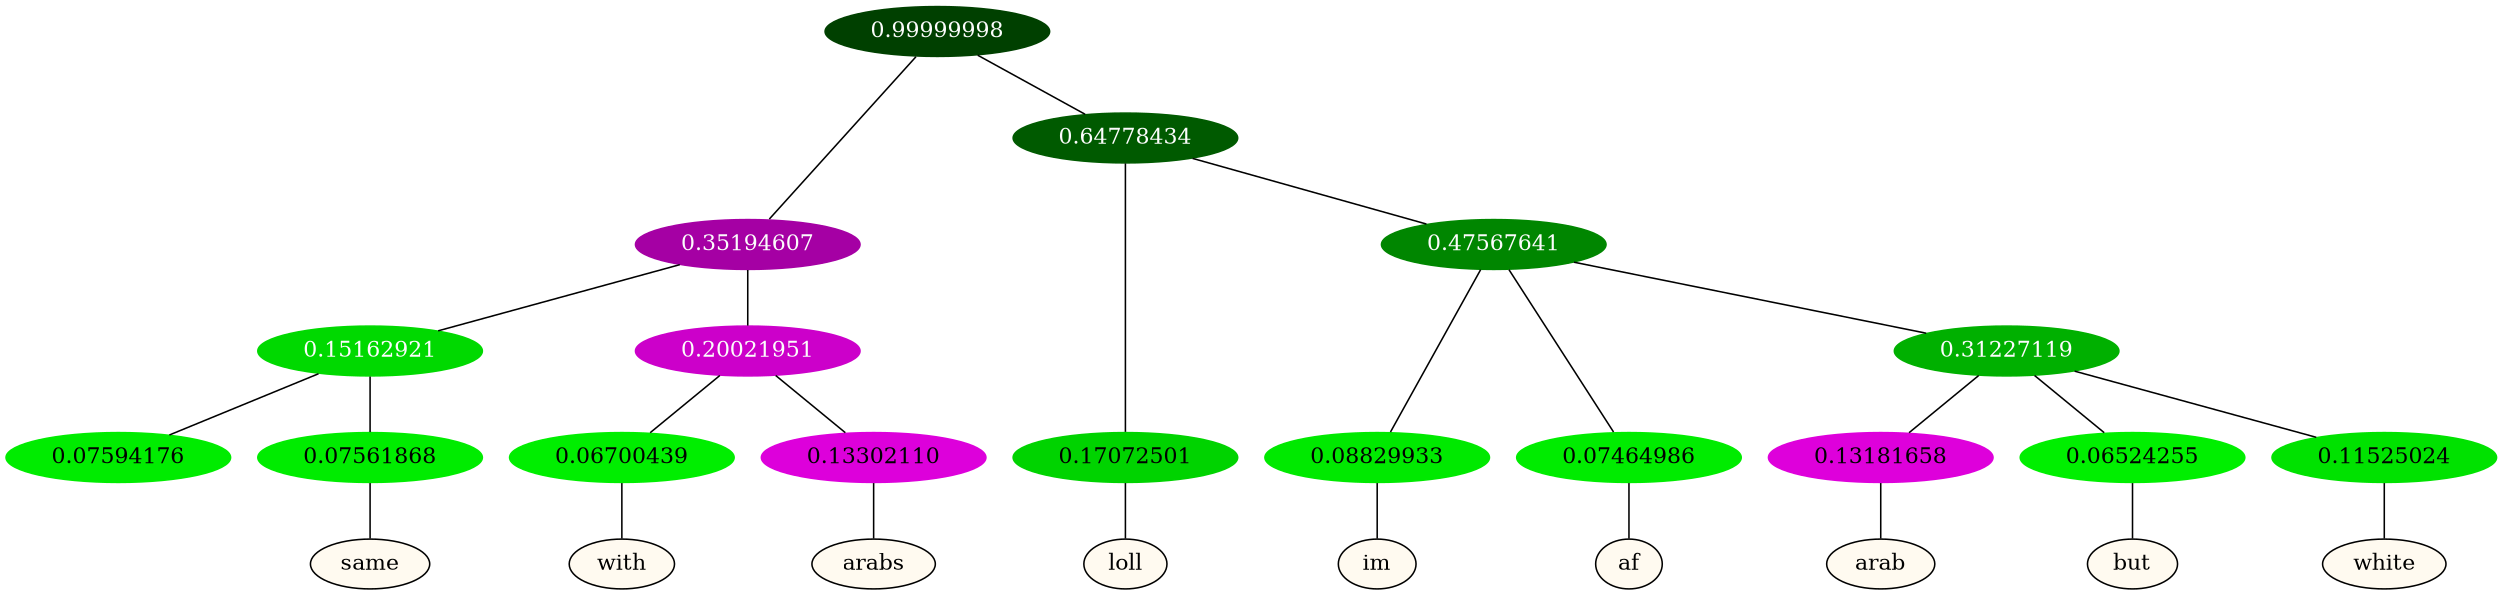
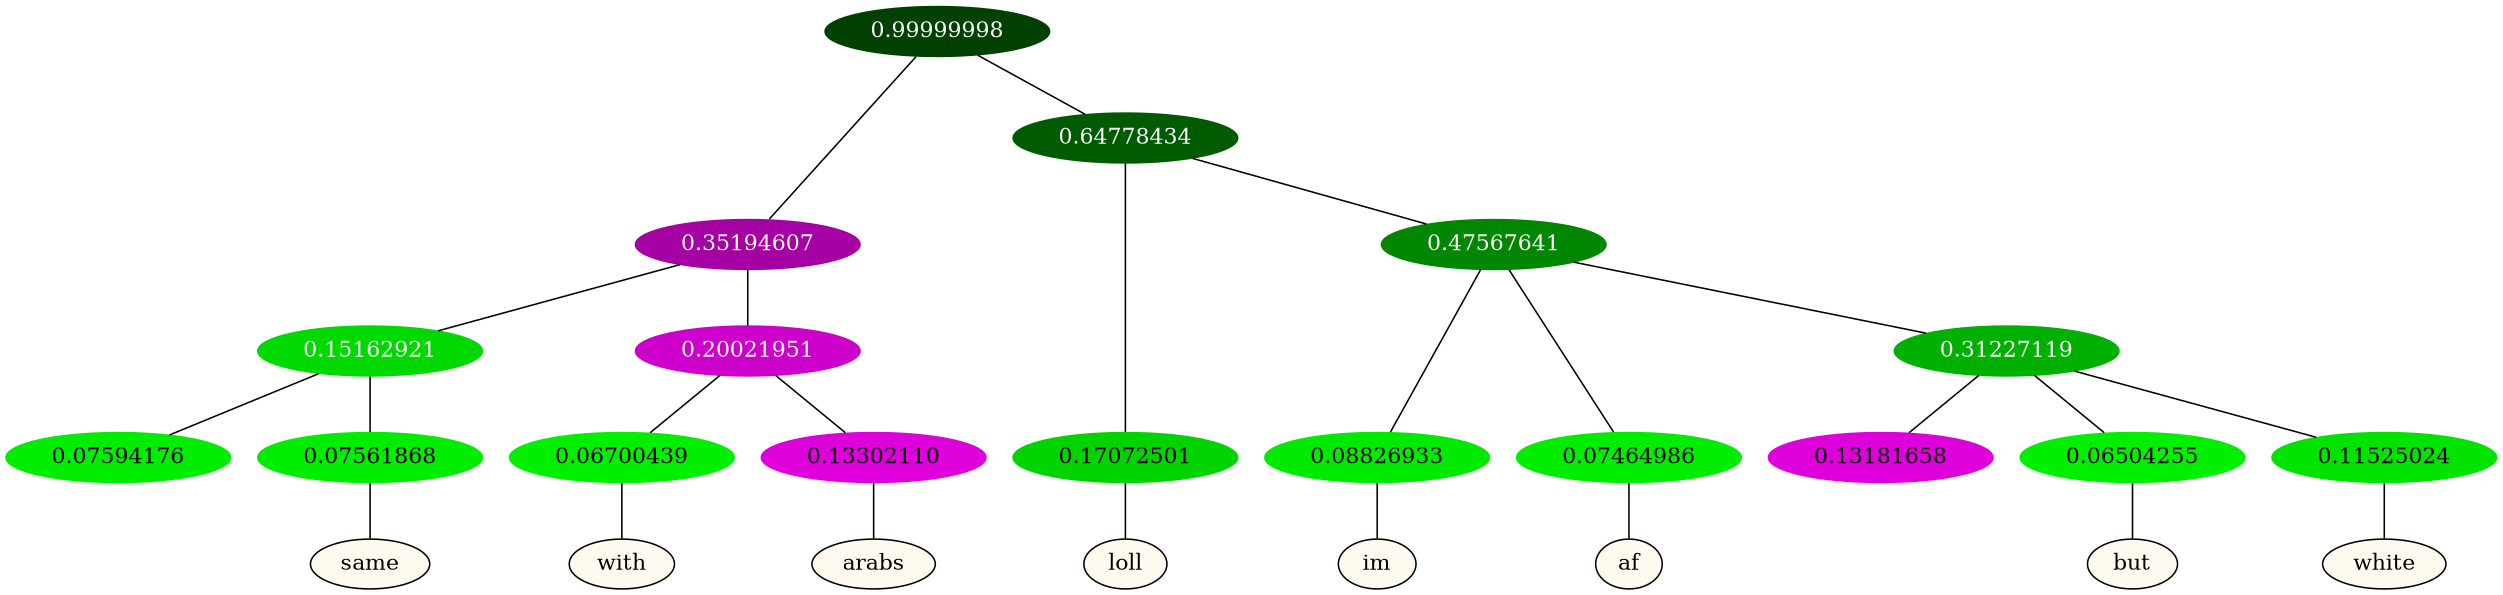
(1377, 458) -> (1377, 458)
(2132, 458) -> (2132, 458)
(1881, 564) -> none
